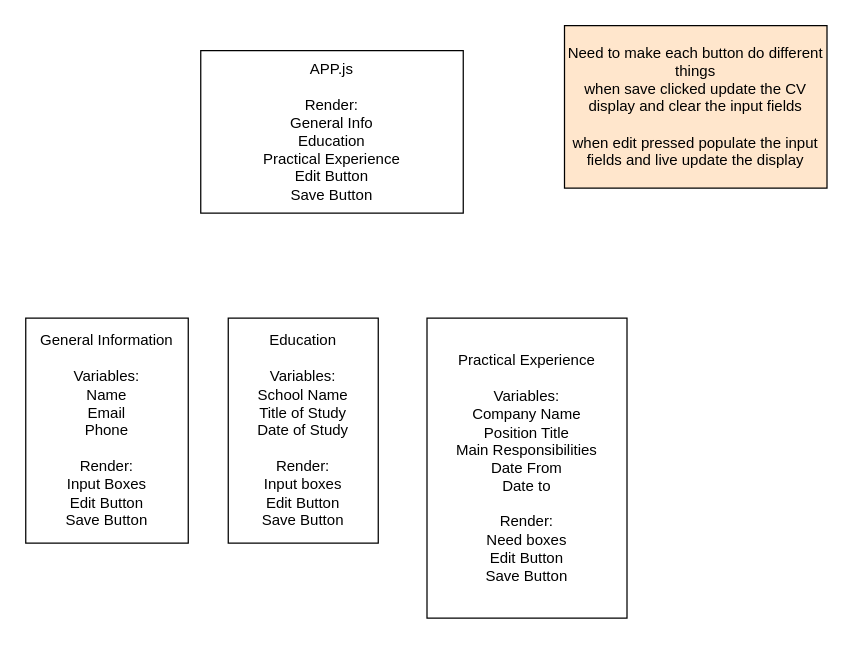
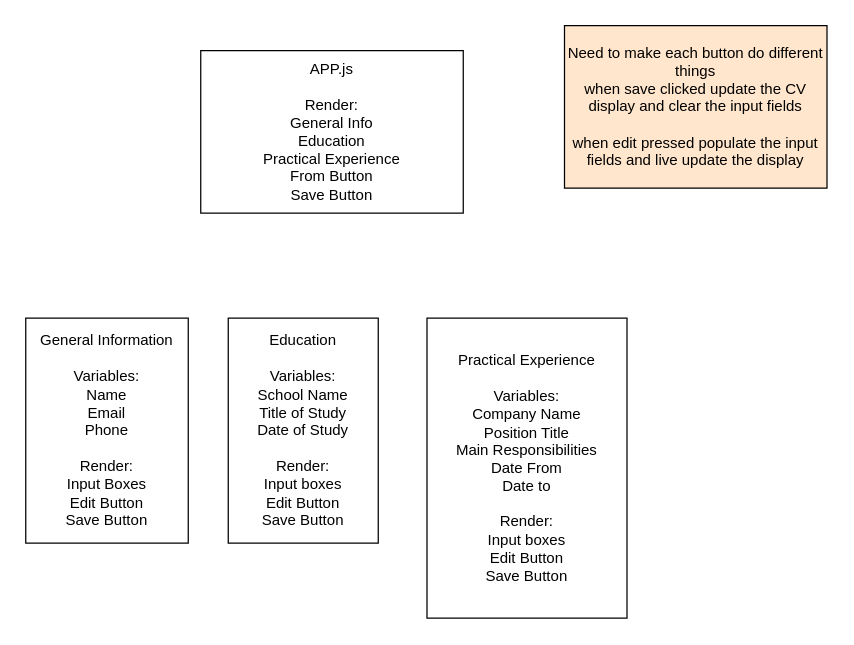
(332, 132) -> (332, 132)
(527, 468) -> (527, 468)
